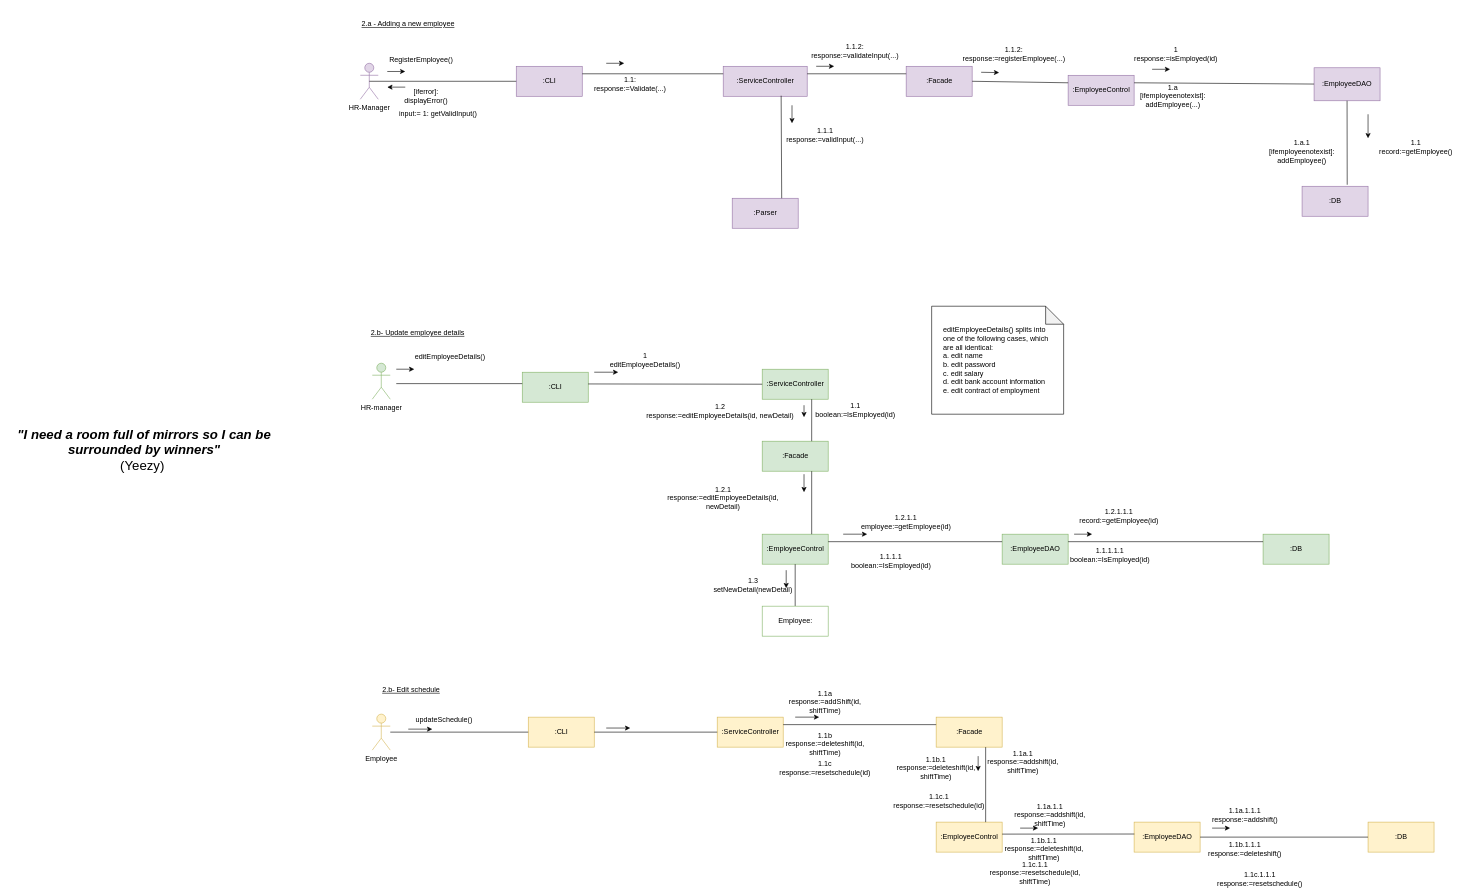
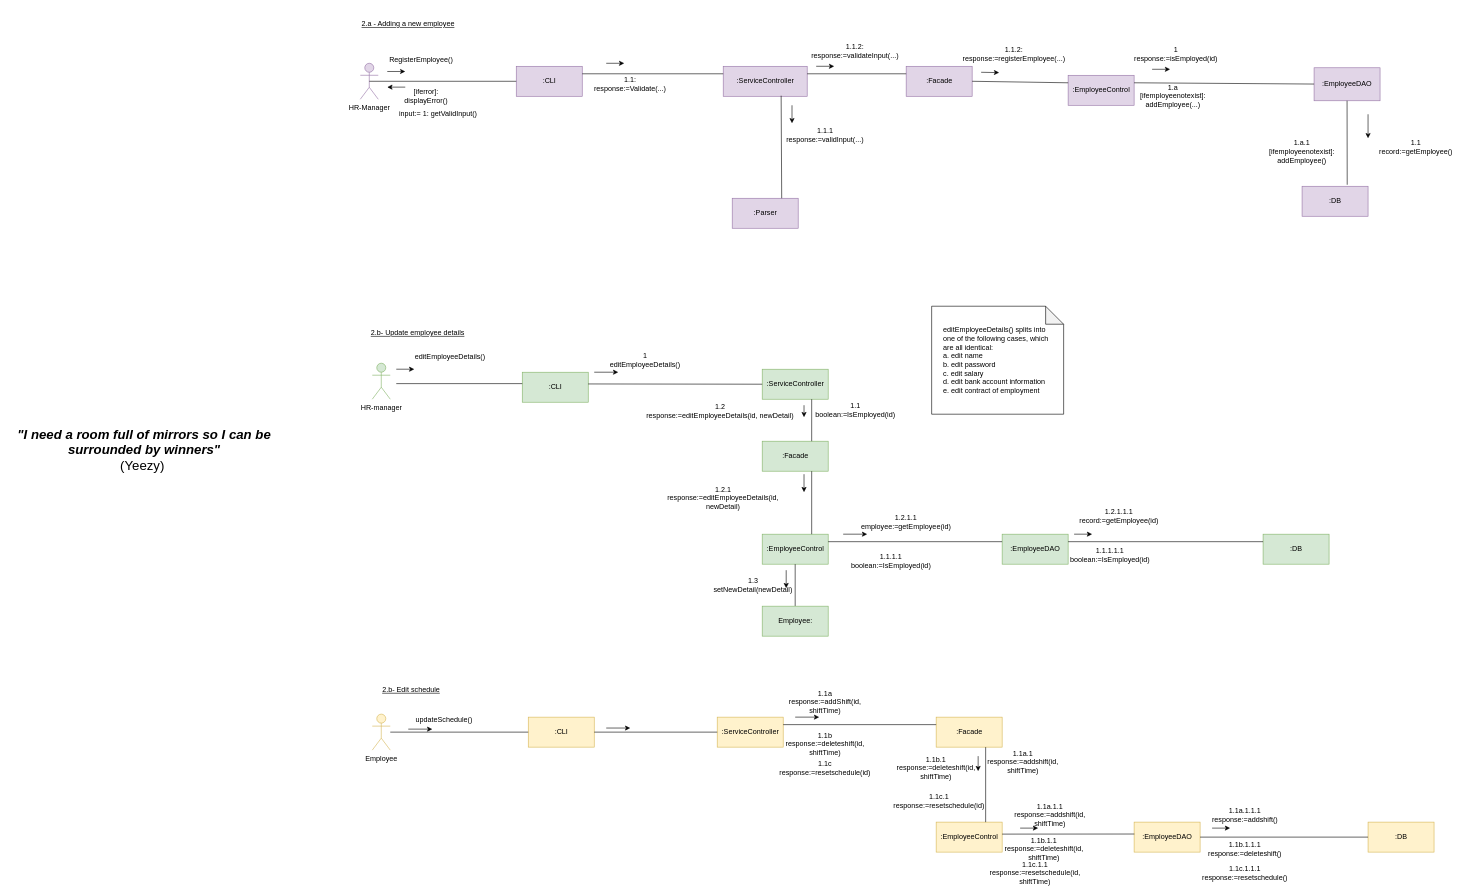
(795, 621) -> (795, 621)
(1260, 879) -> (1245, 873)
